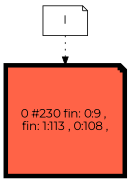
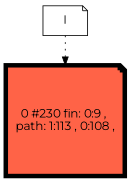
(65, 121) -> (65, 121)
